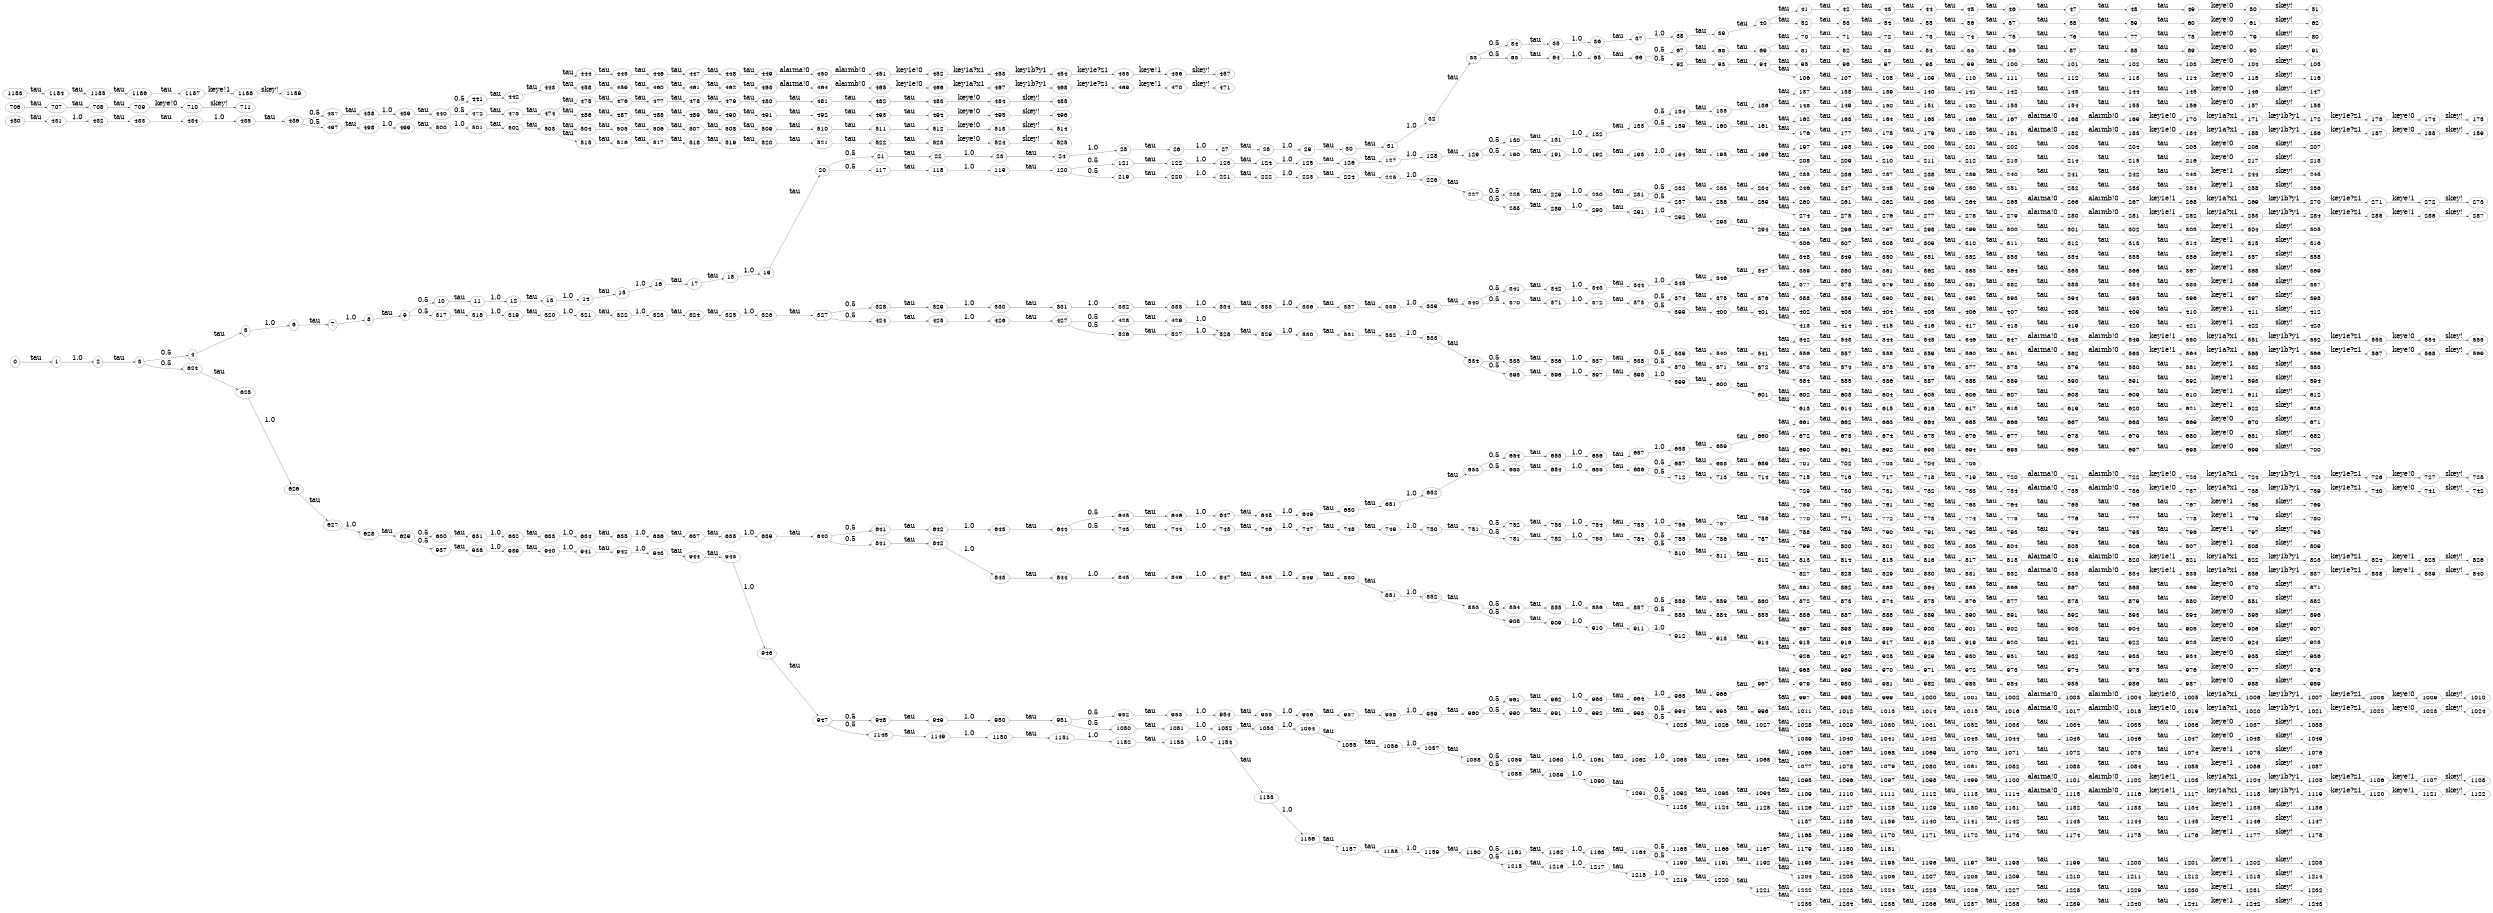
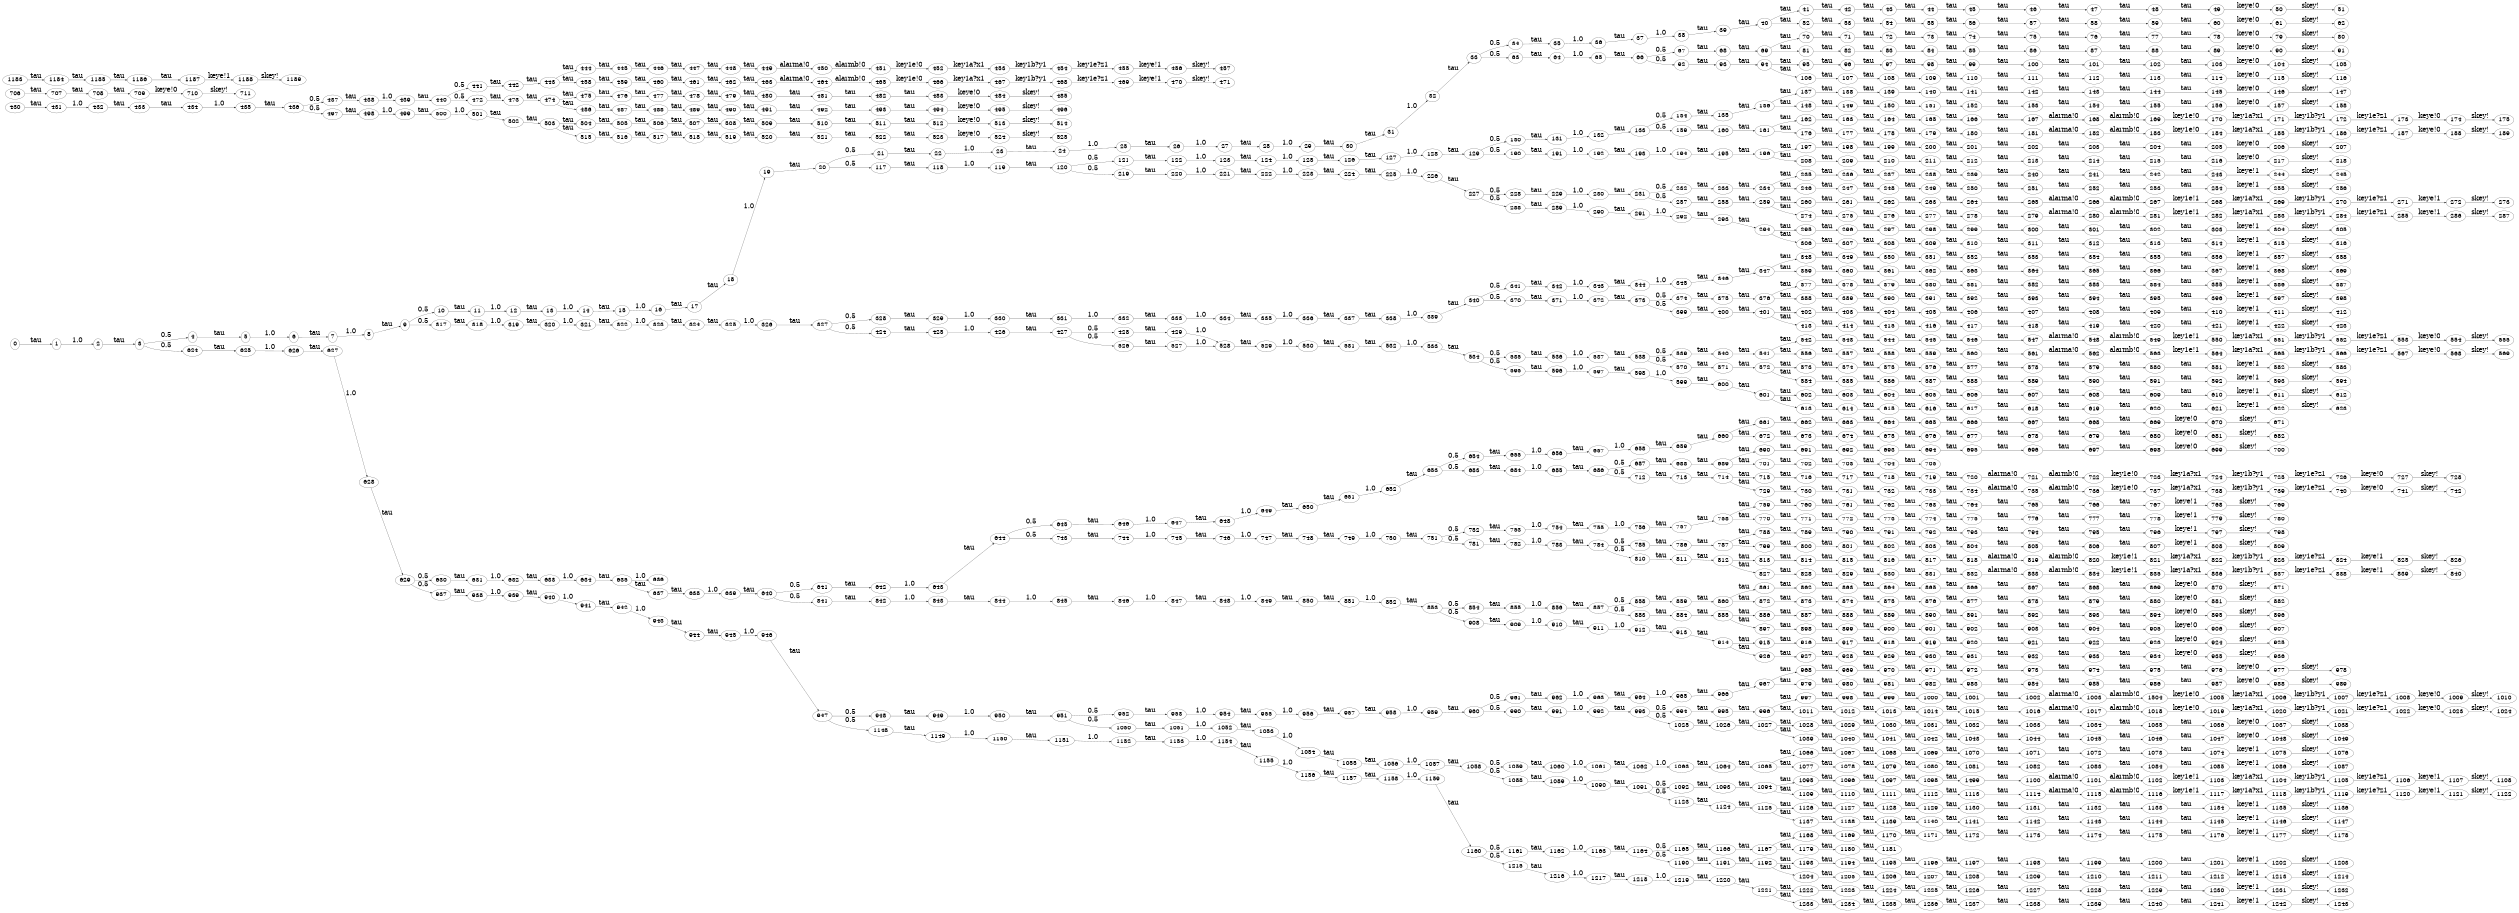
(1616, 461) -> (1577, 453)
(676, 537) -> (637, 589)
(2134, 698) -> (2155, 698)
